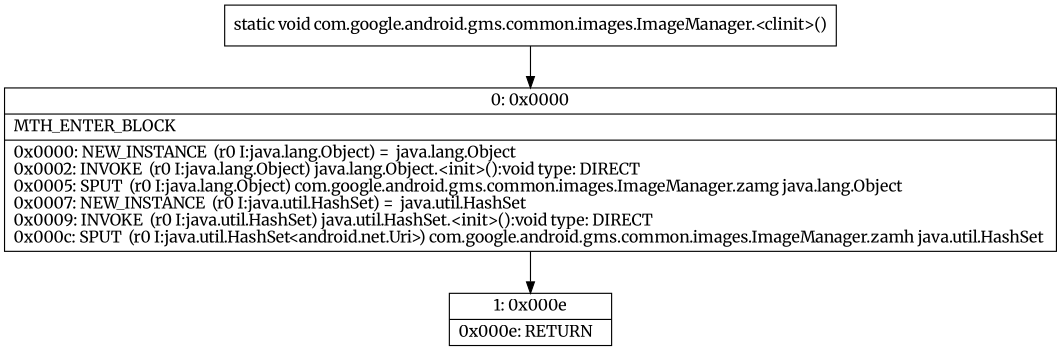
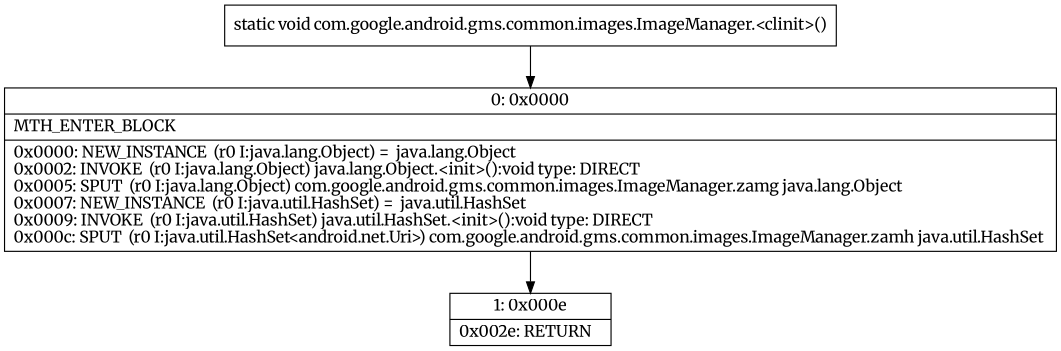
(530, 332) -> (530, 332)
